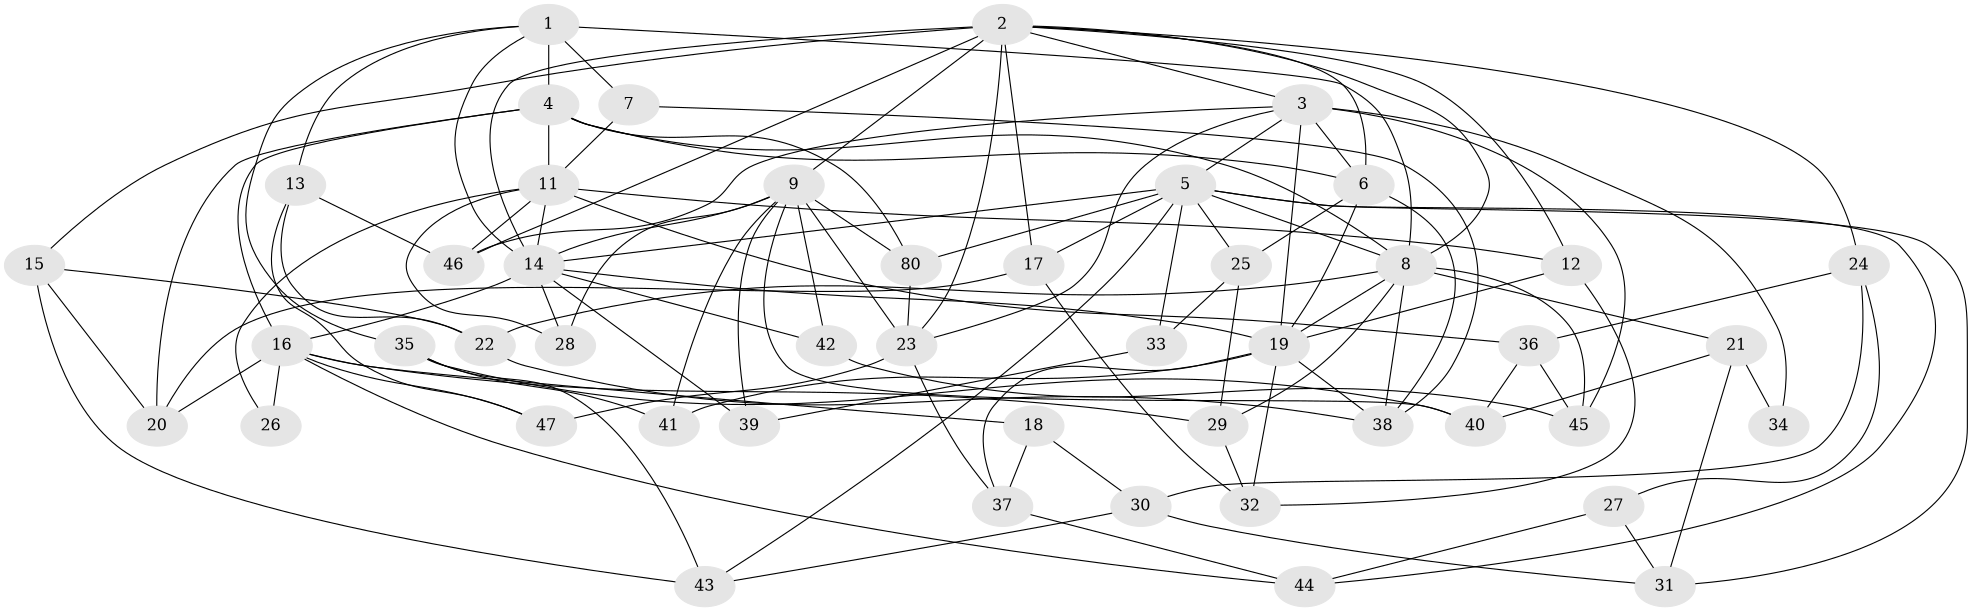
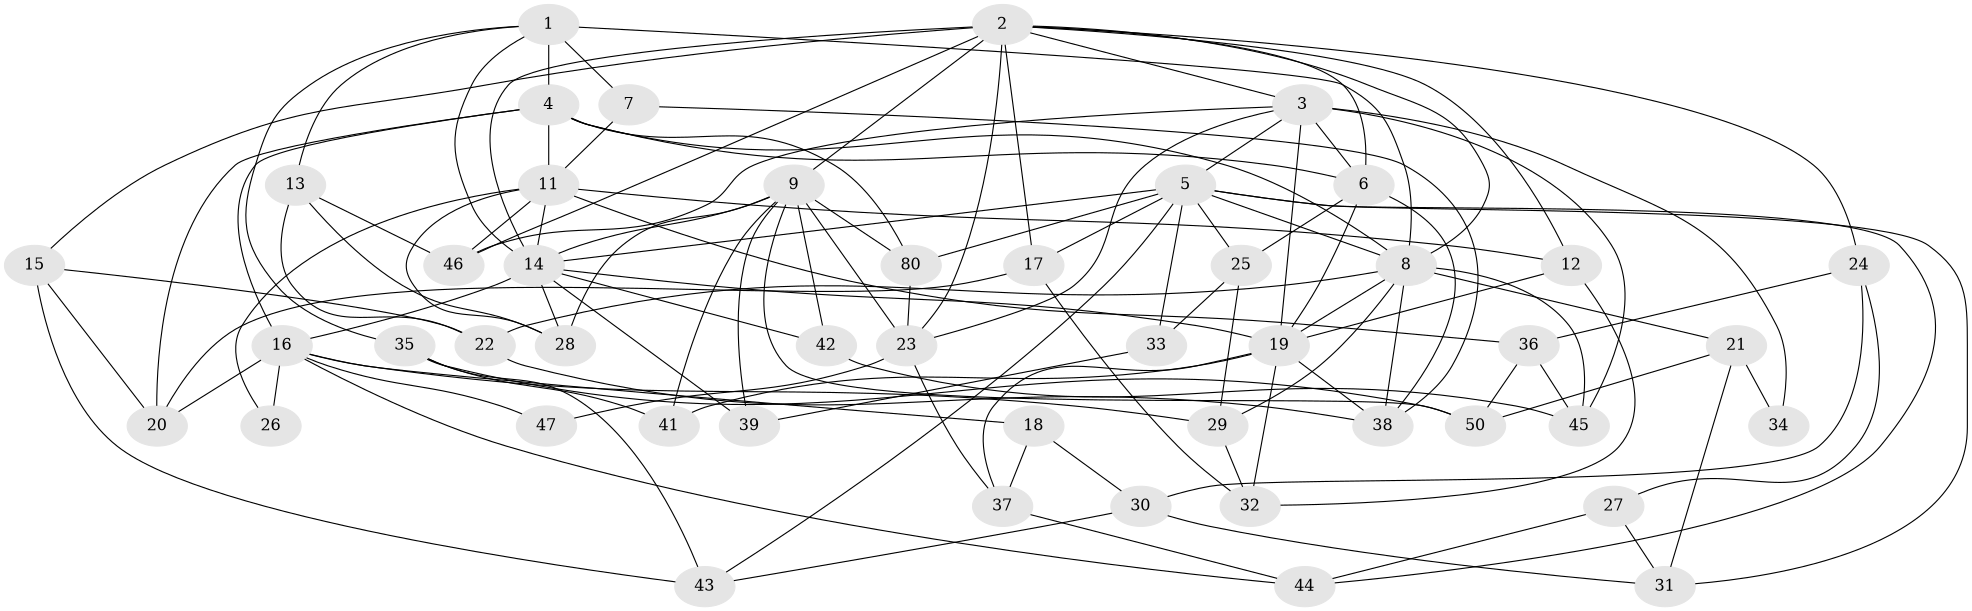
(349, 354) -> (401, 284)
(1476, 426) -> (1476, 426)
